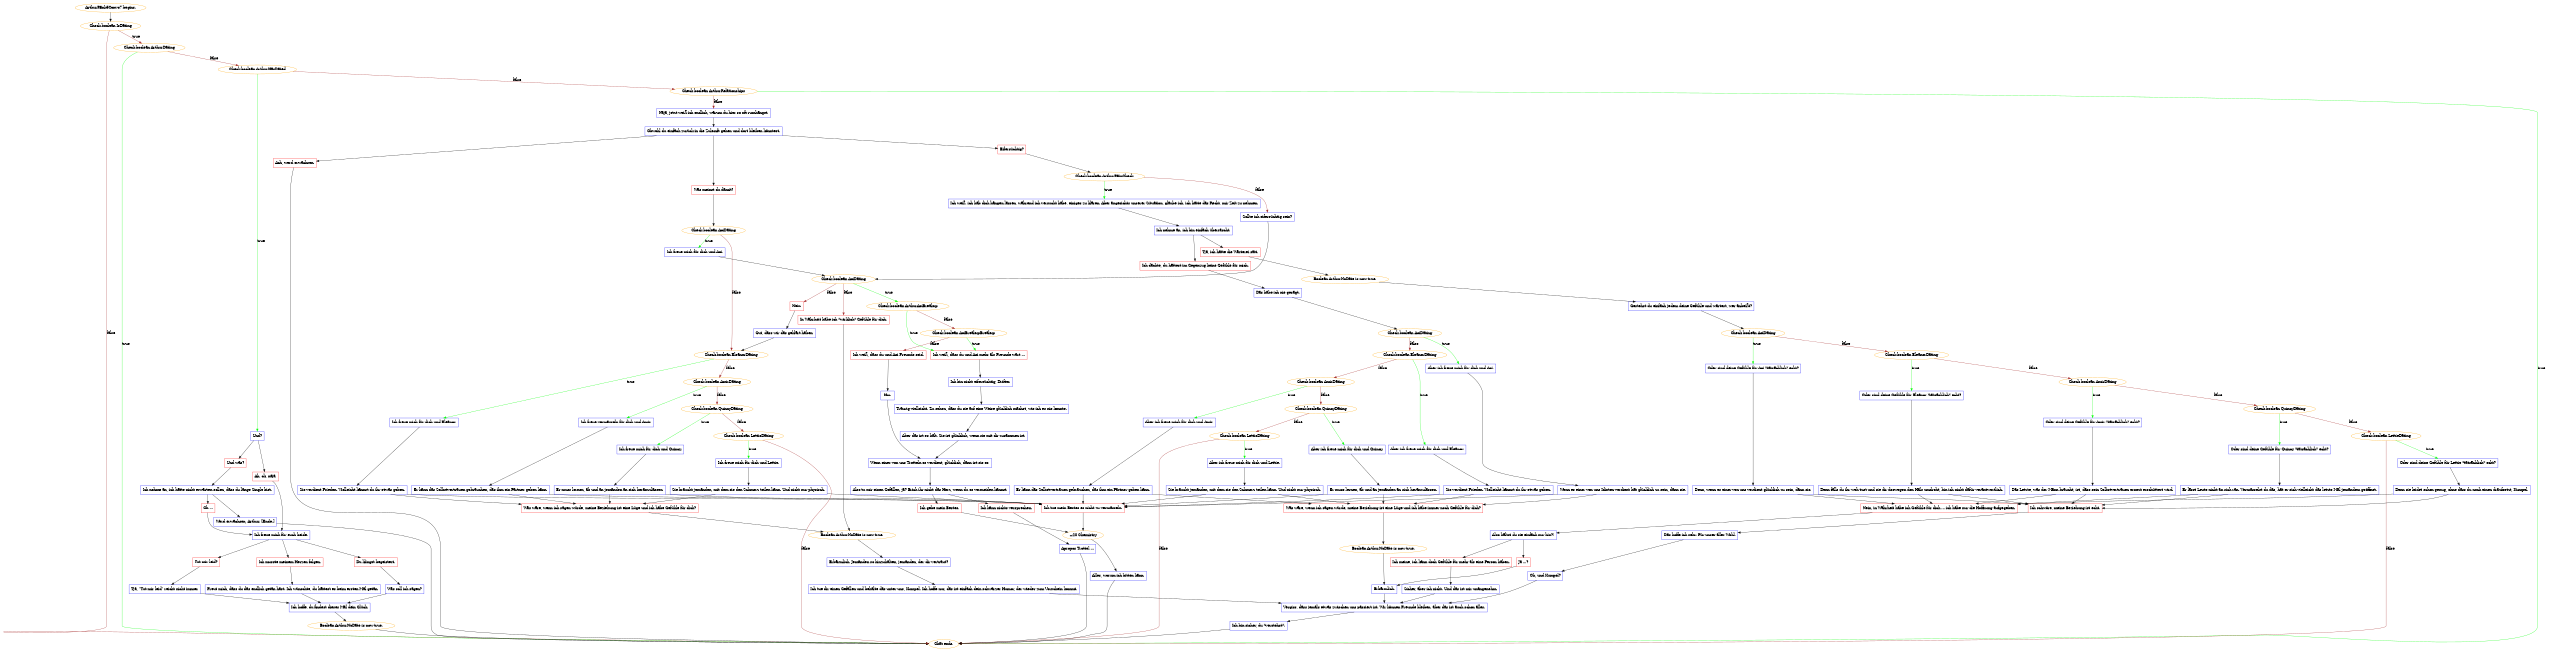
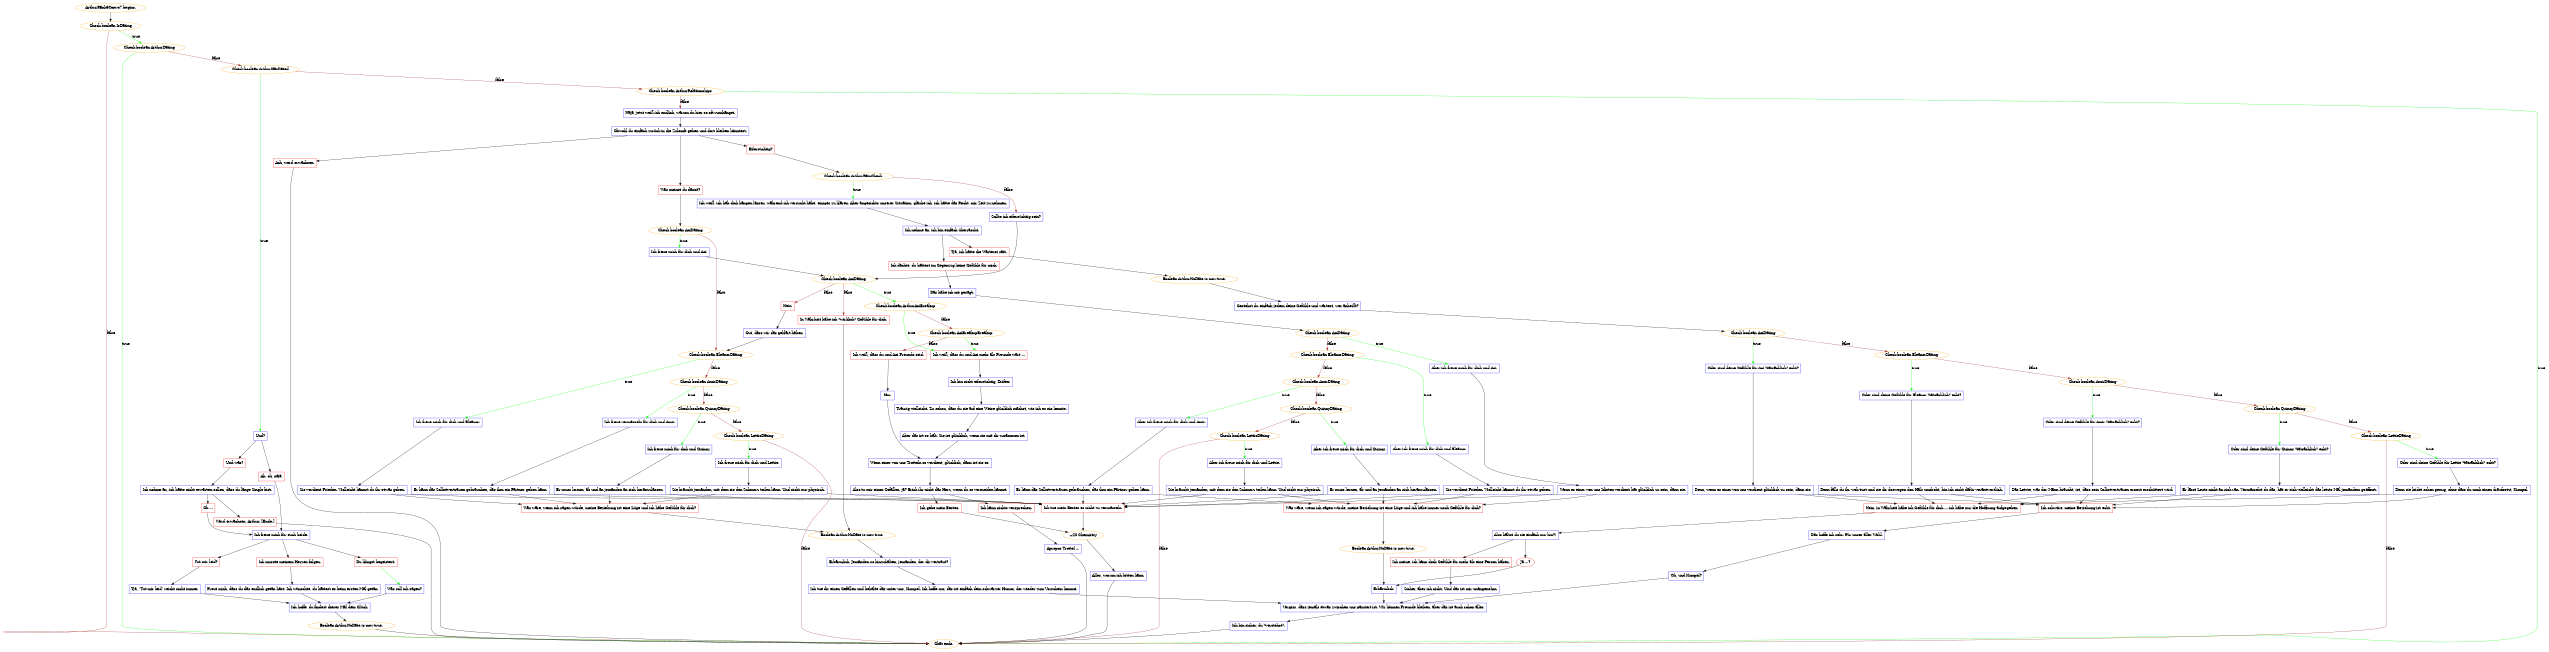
(129, 36) -> (129, 36)
(245, 522) -> (245, 522)
(1523, 562) -> (1525, 562)
(389, 575) -> (389, 575)
